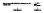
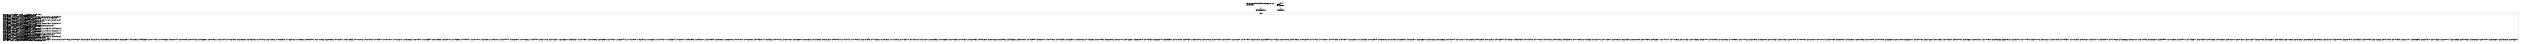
(17, 10) -> (1261, 10)
none -> (1261, 27)
